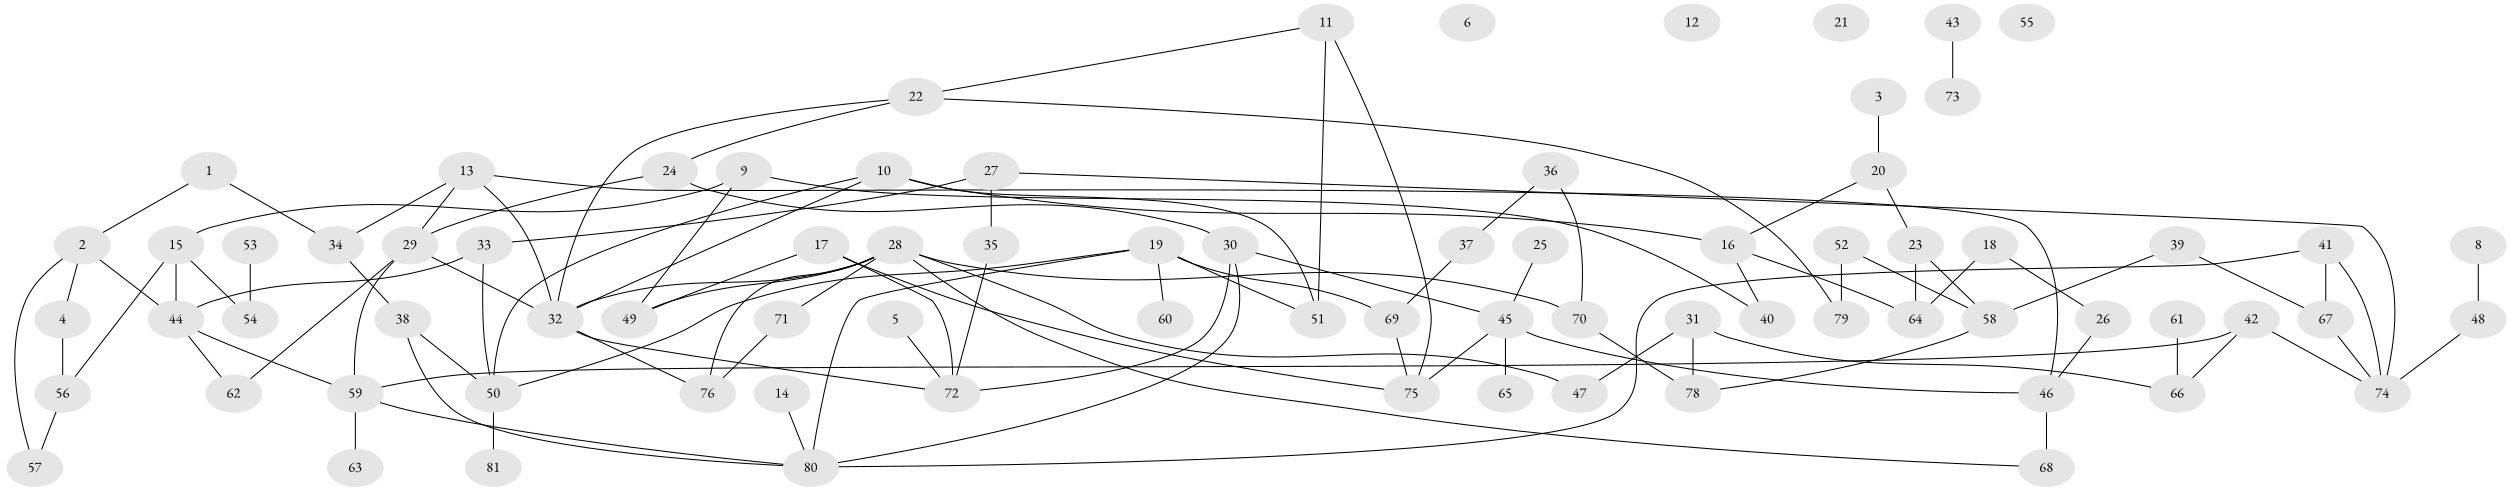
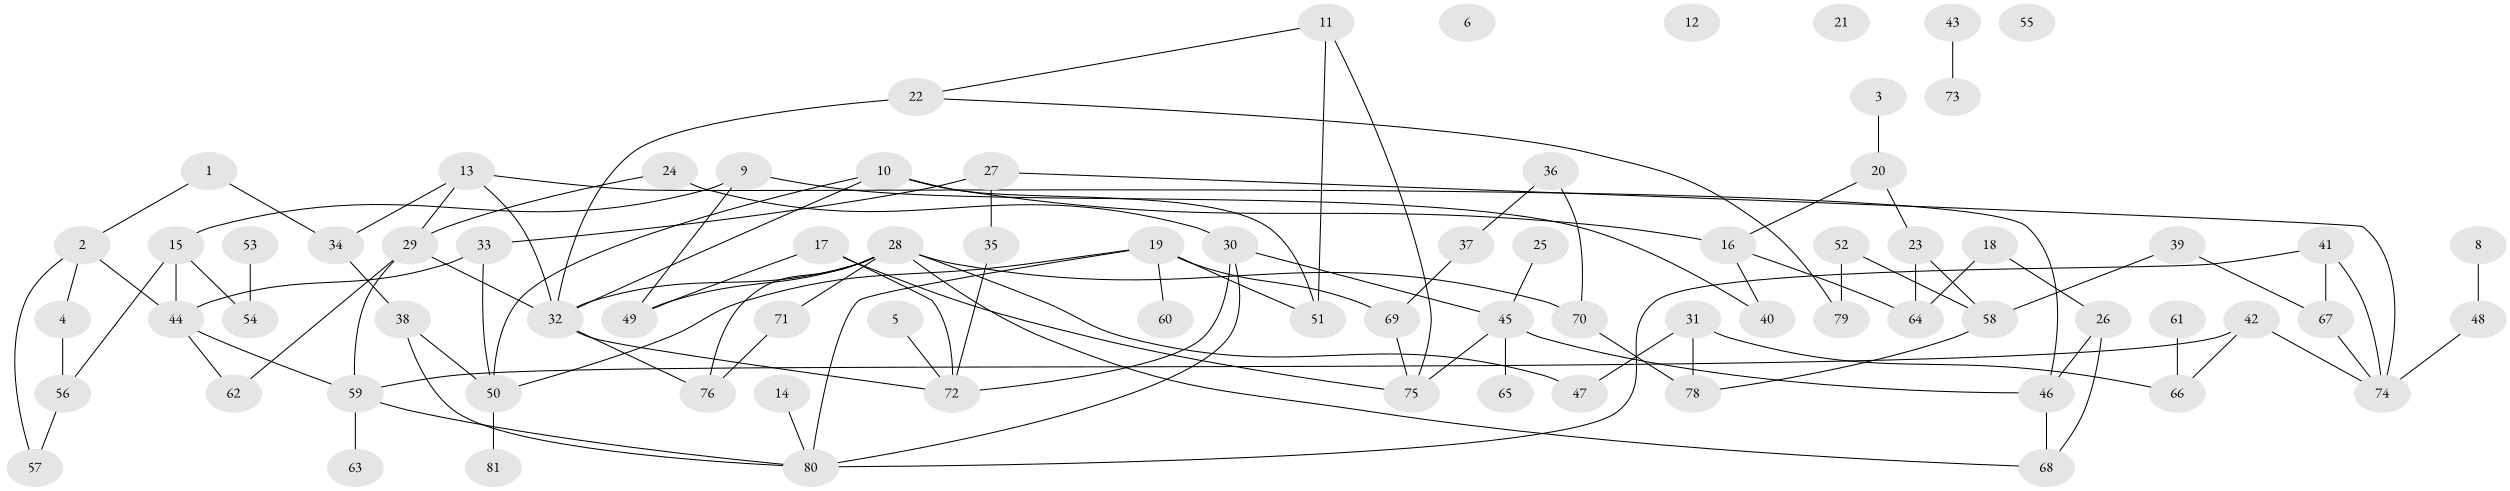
(789, 127) -> none
none -> (2089, 398)
